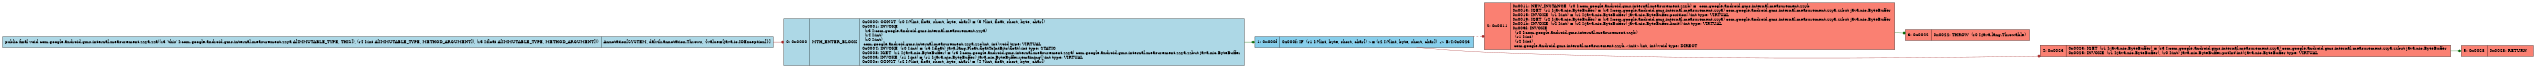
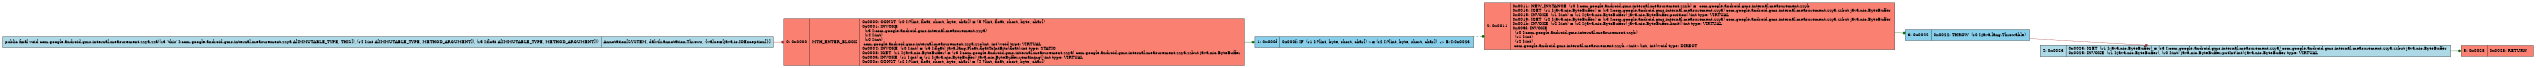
(1967, 35) -> (1967, 35)
(1477, 37) -> (1477, 37)
(1014, 42) -> (1014, 42)
(2245, 51) -> (2245, 51)
(1727, 58) -> (2087, 42)
